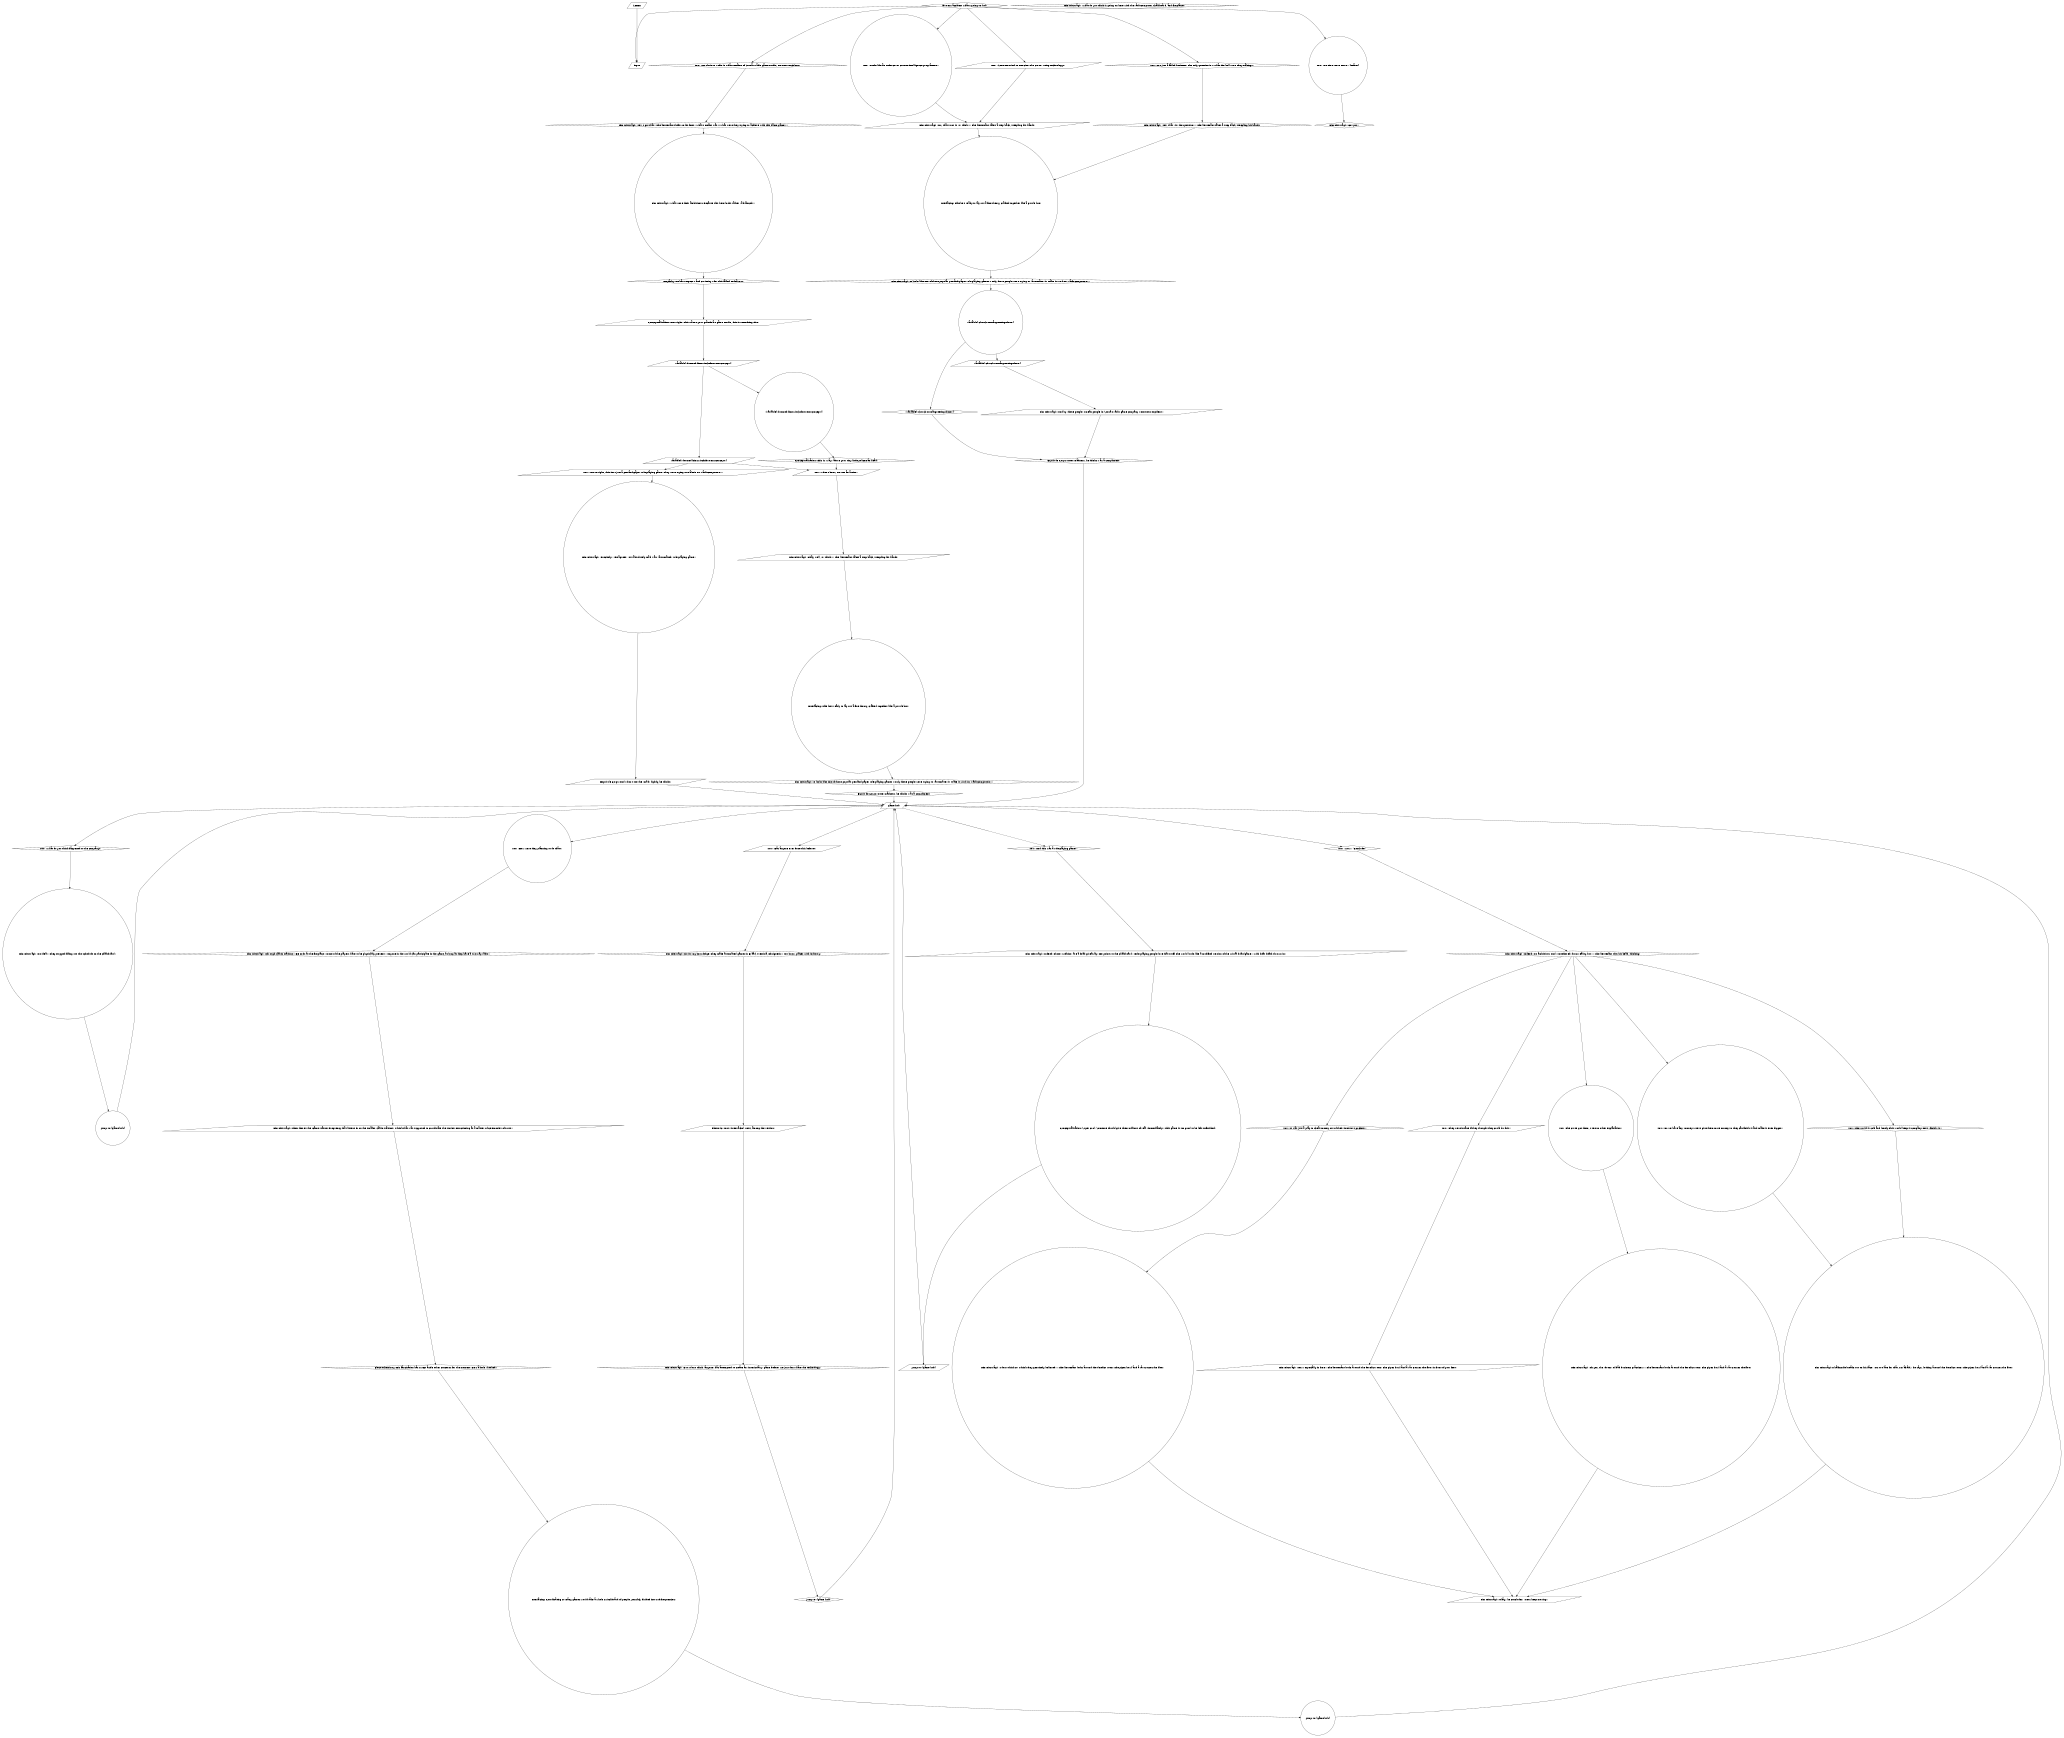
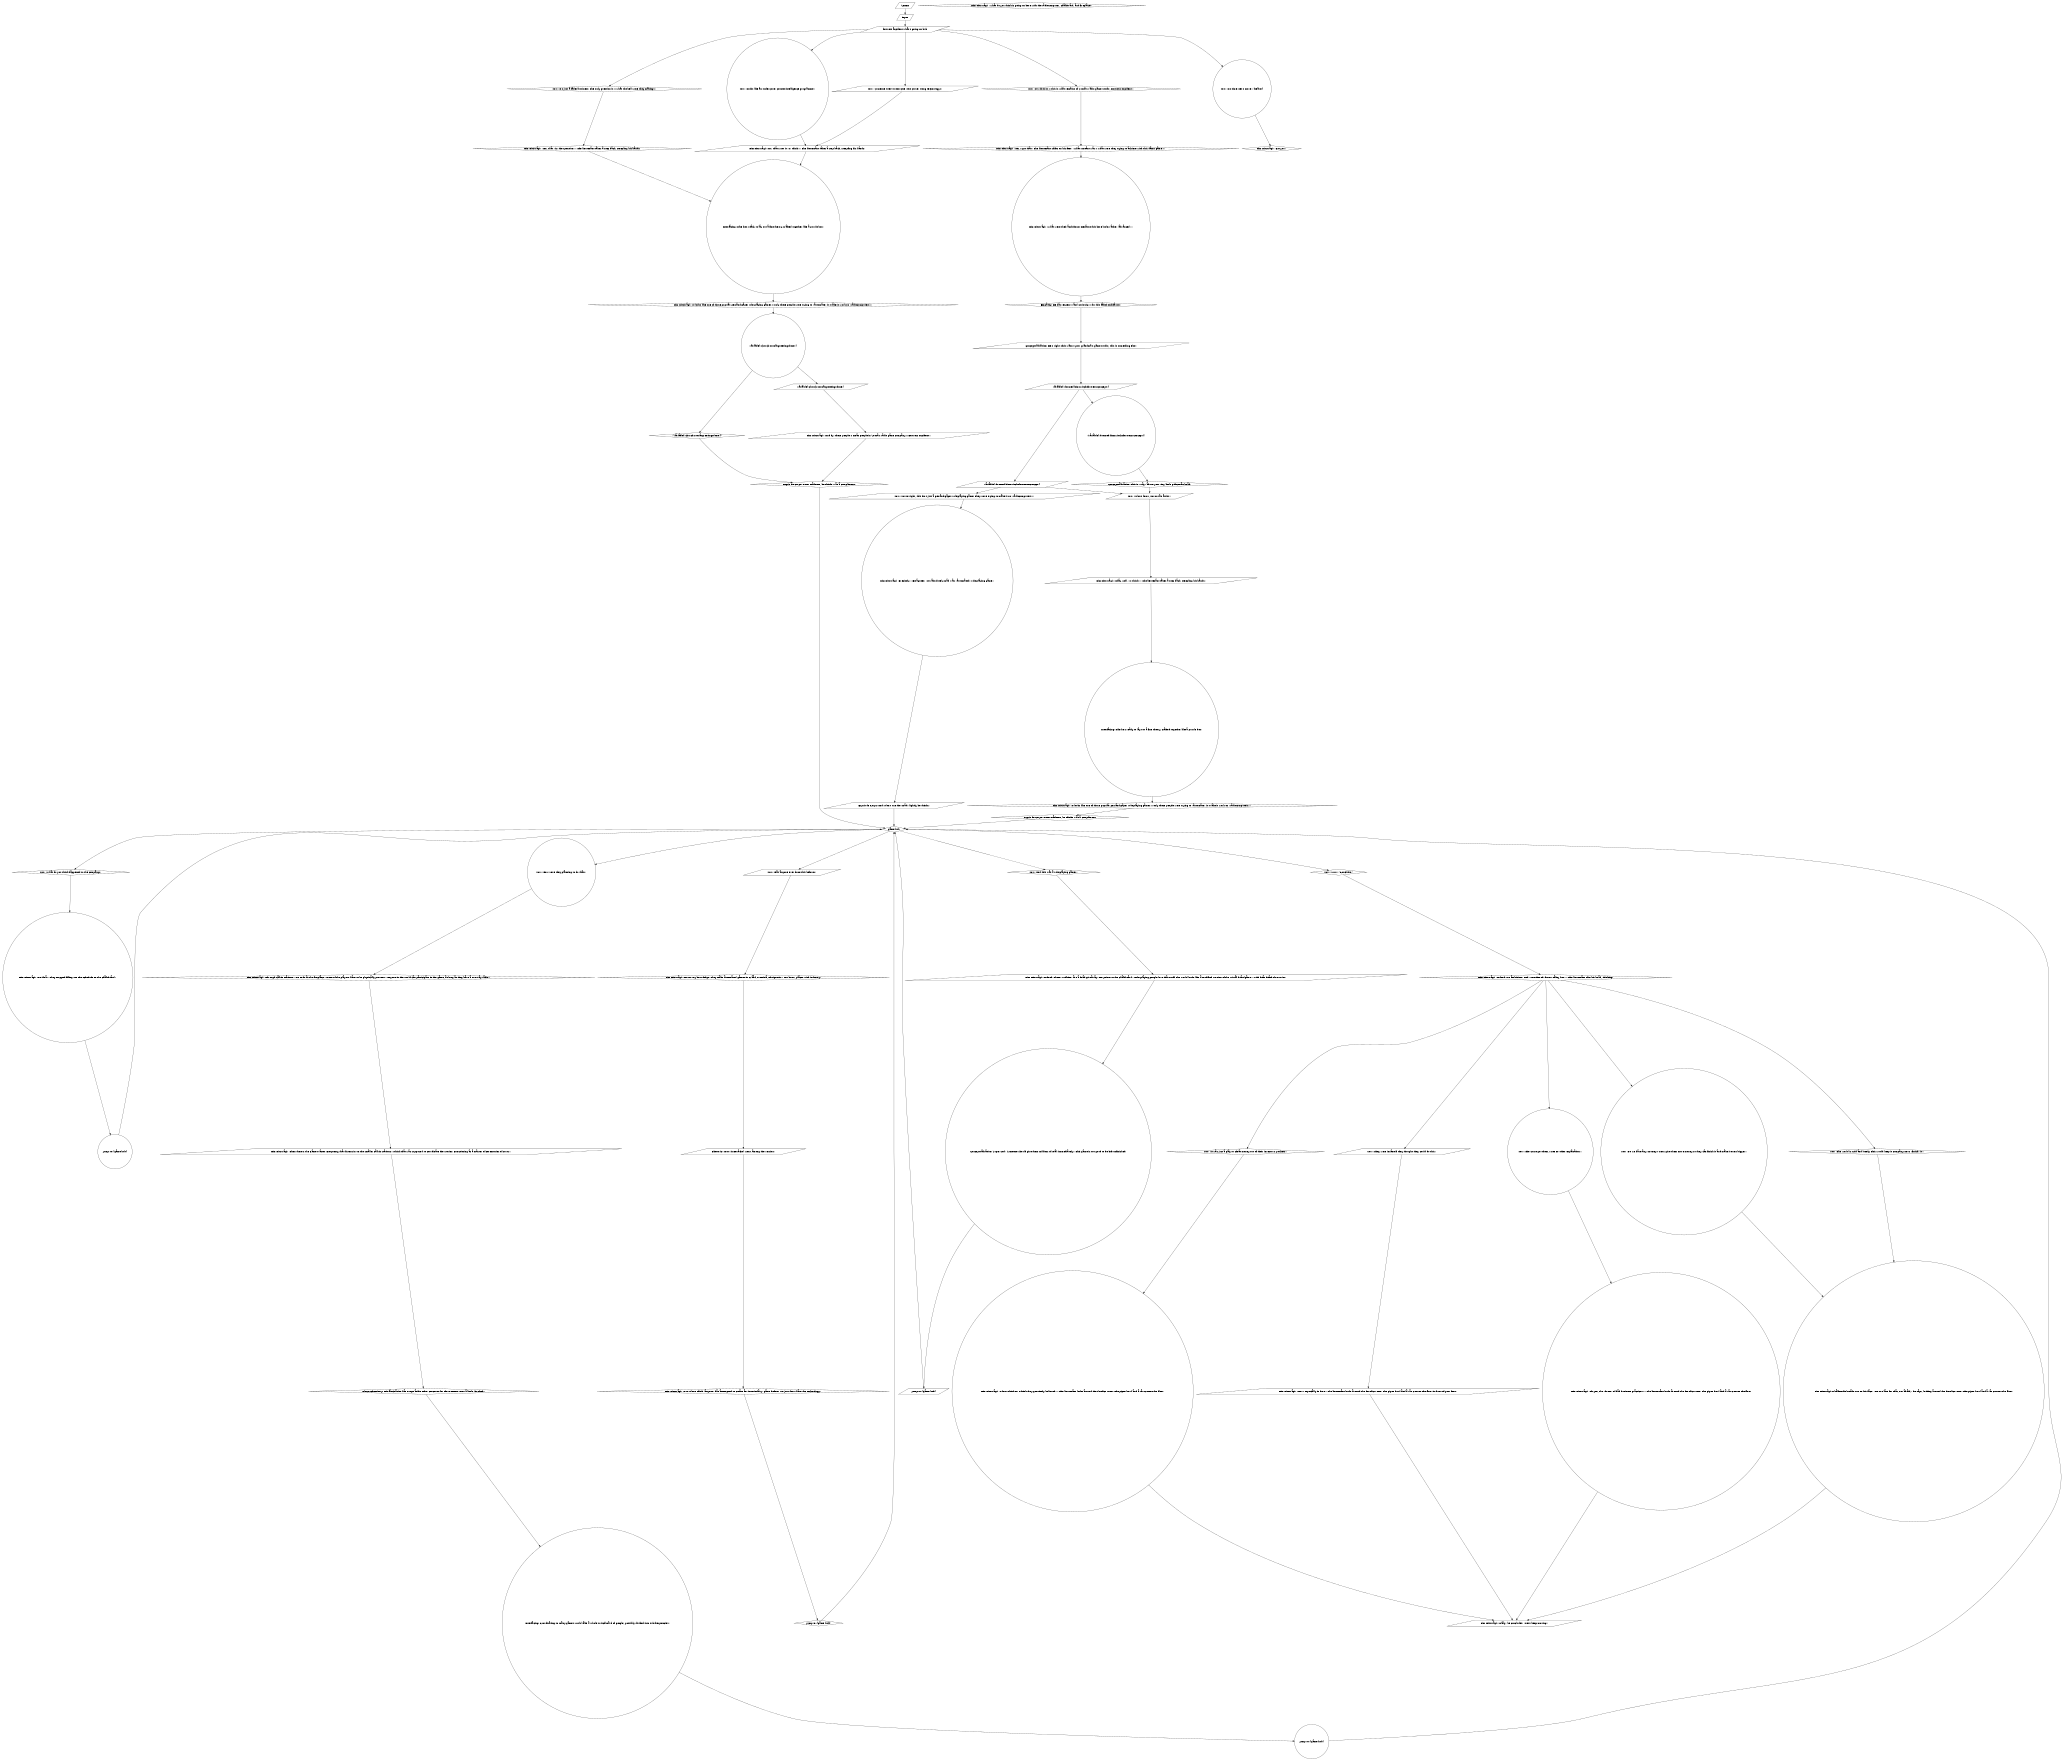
(965, 6) -> (905, 29)
(763, 9) -> (905, 22)
(894, 806) -> (894, 829)
